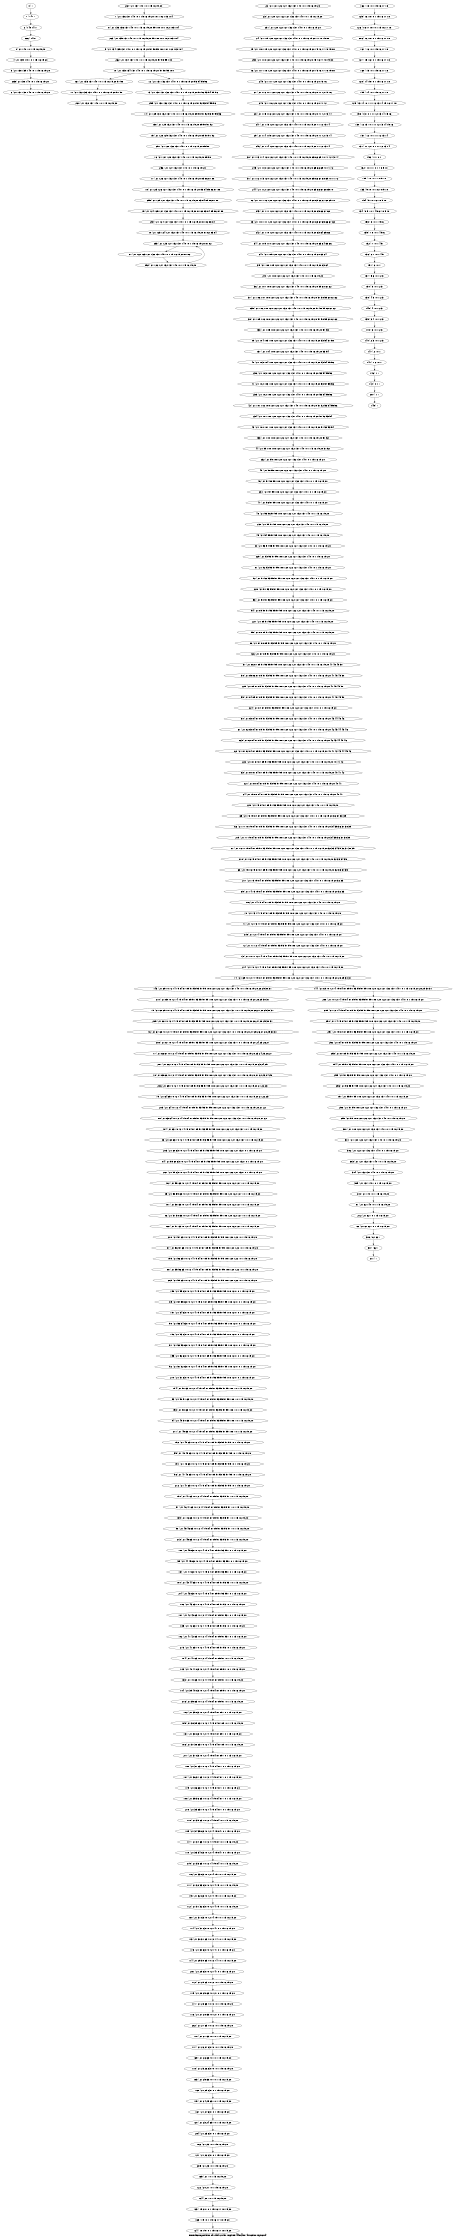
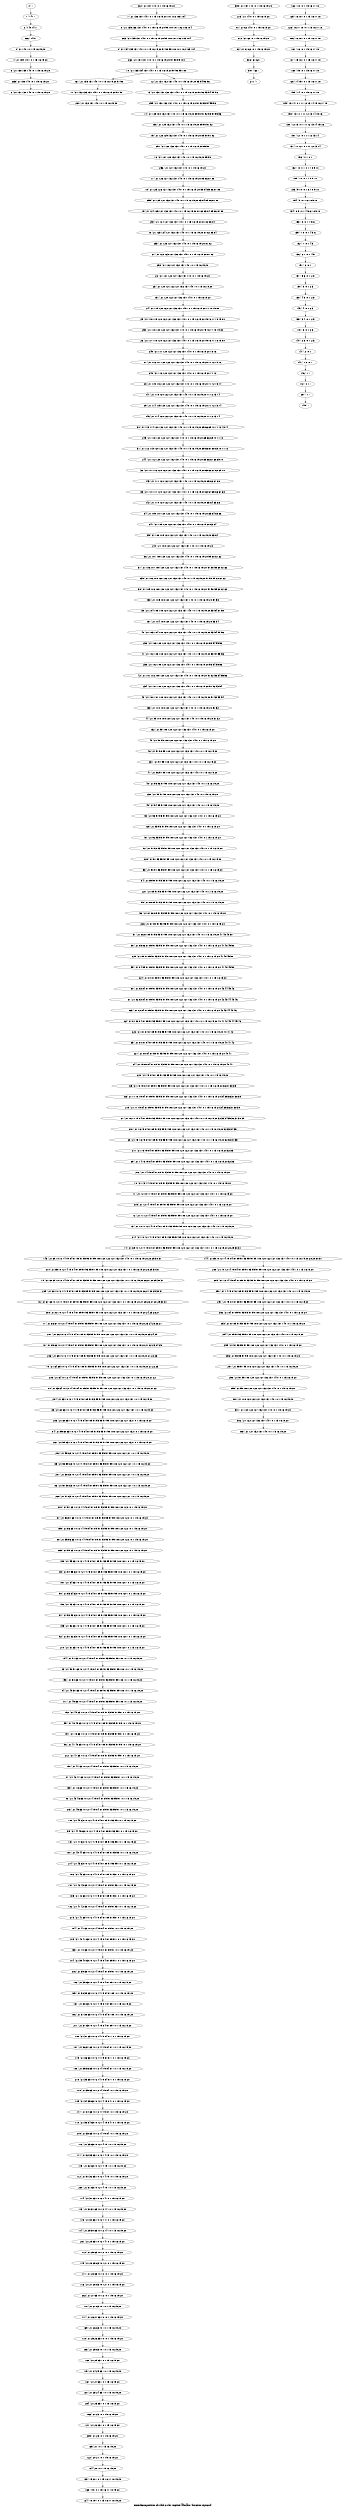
(202, 258) -> (183, 270)
(373, 1172) -> none
